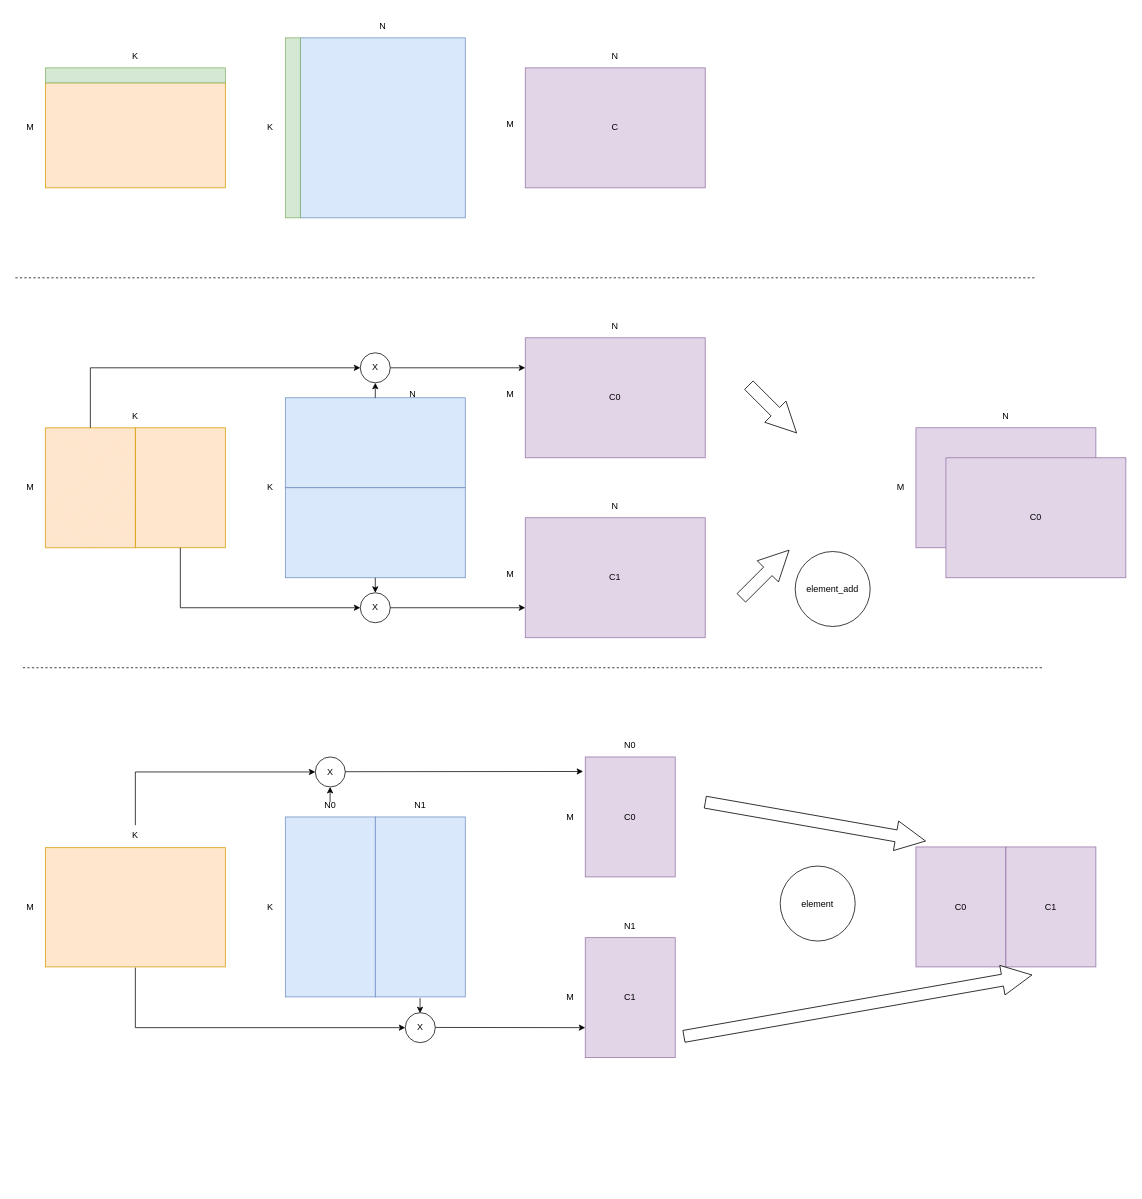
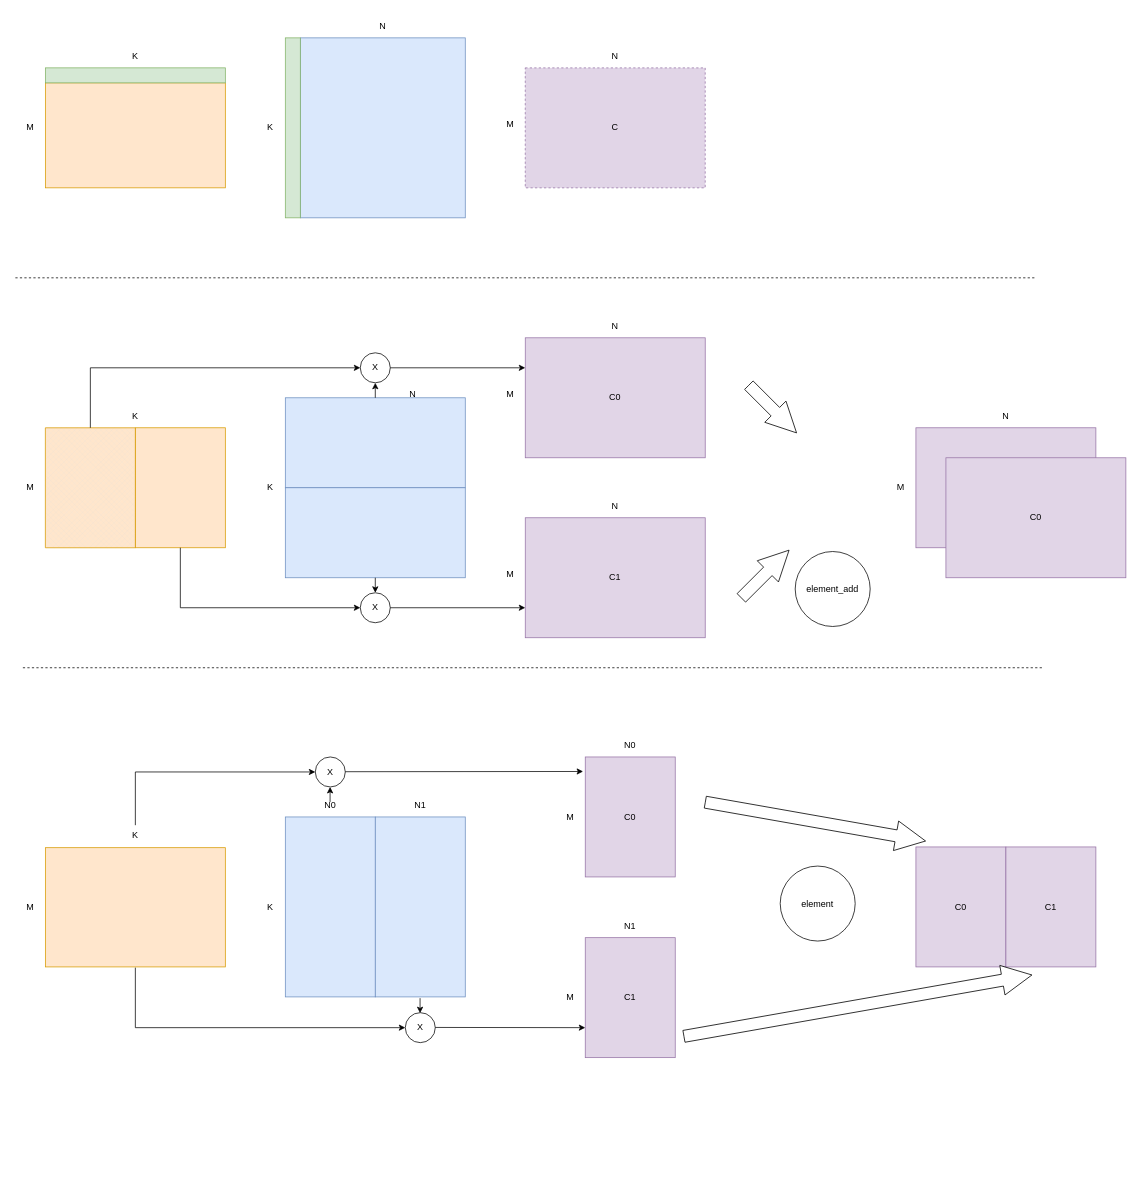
(615, 128) -> (615, 128)
